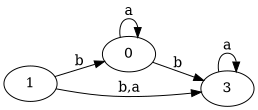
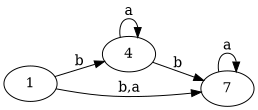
(129, 54) -> (129, 54)
(227, 89) -> (227, 89)
